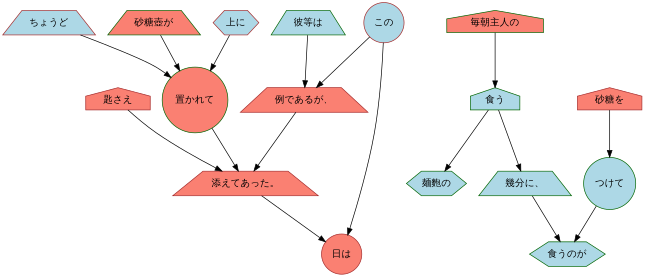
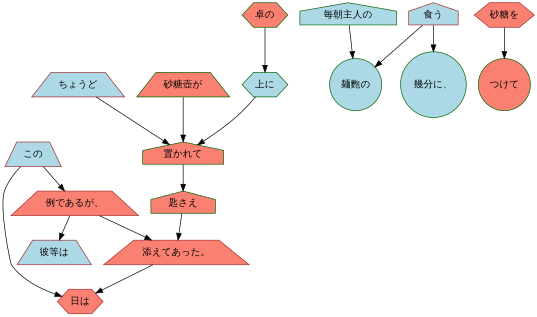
none -> (265, 15)
(236, 23) -> (265, 85)
(308, 23) -> (54, 252)
(384, 23) -> (33, 154)
(495, 23) -> (348, 15)
(495, 57) -> (351, 38)
(306, 58) -> (66, 225)
(118, 100) -> (183, 203)
(195, 100) -> (183, 154)
(495, 100) -> (433, 15)
(610, 100) -> (504, 15)
(223, 147) -> (183, 174)
(436, 183) -> (356, 85)
(525, 183) -> (433, 85)
(610, 183) -> (504, 85)
(342, 254) -> (80, 302)
(567, 254) -> none
